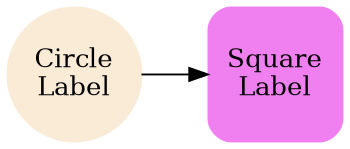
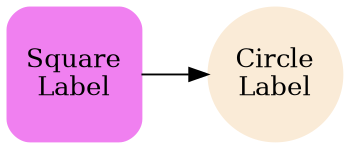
(165, 74) -> (165, 74)
